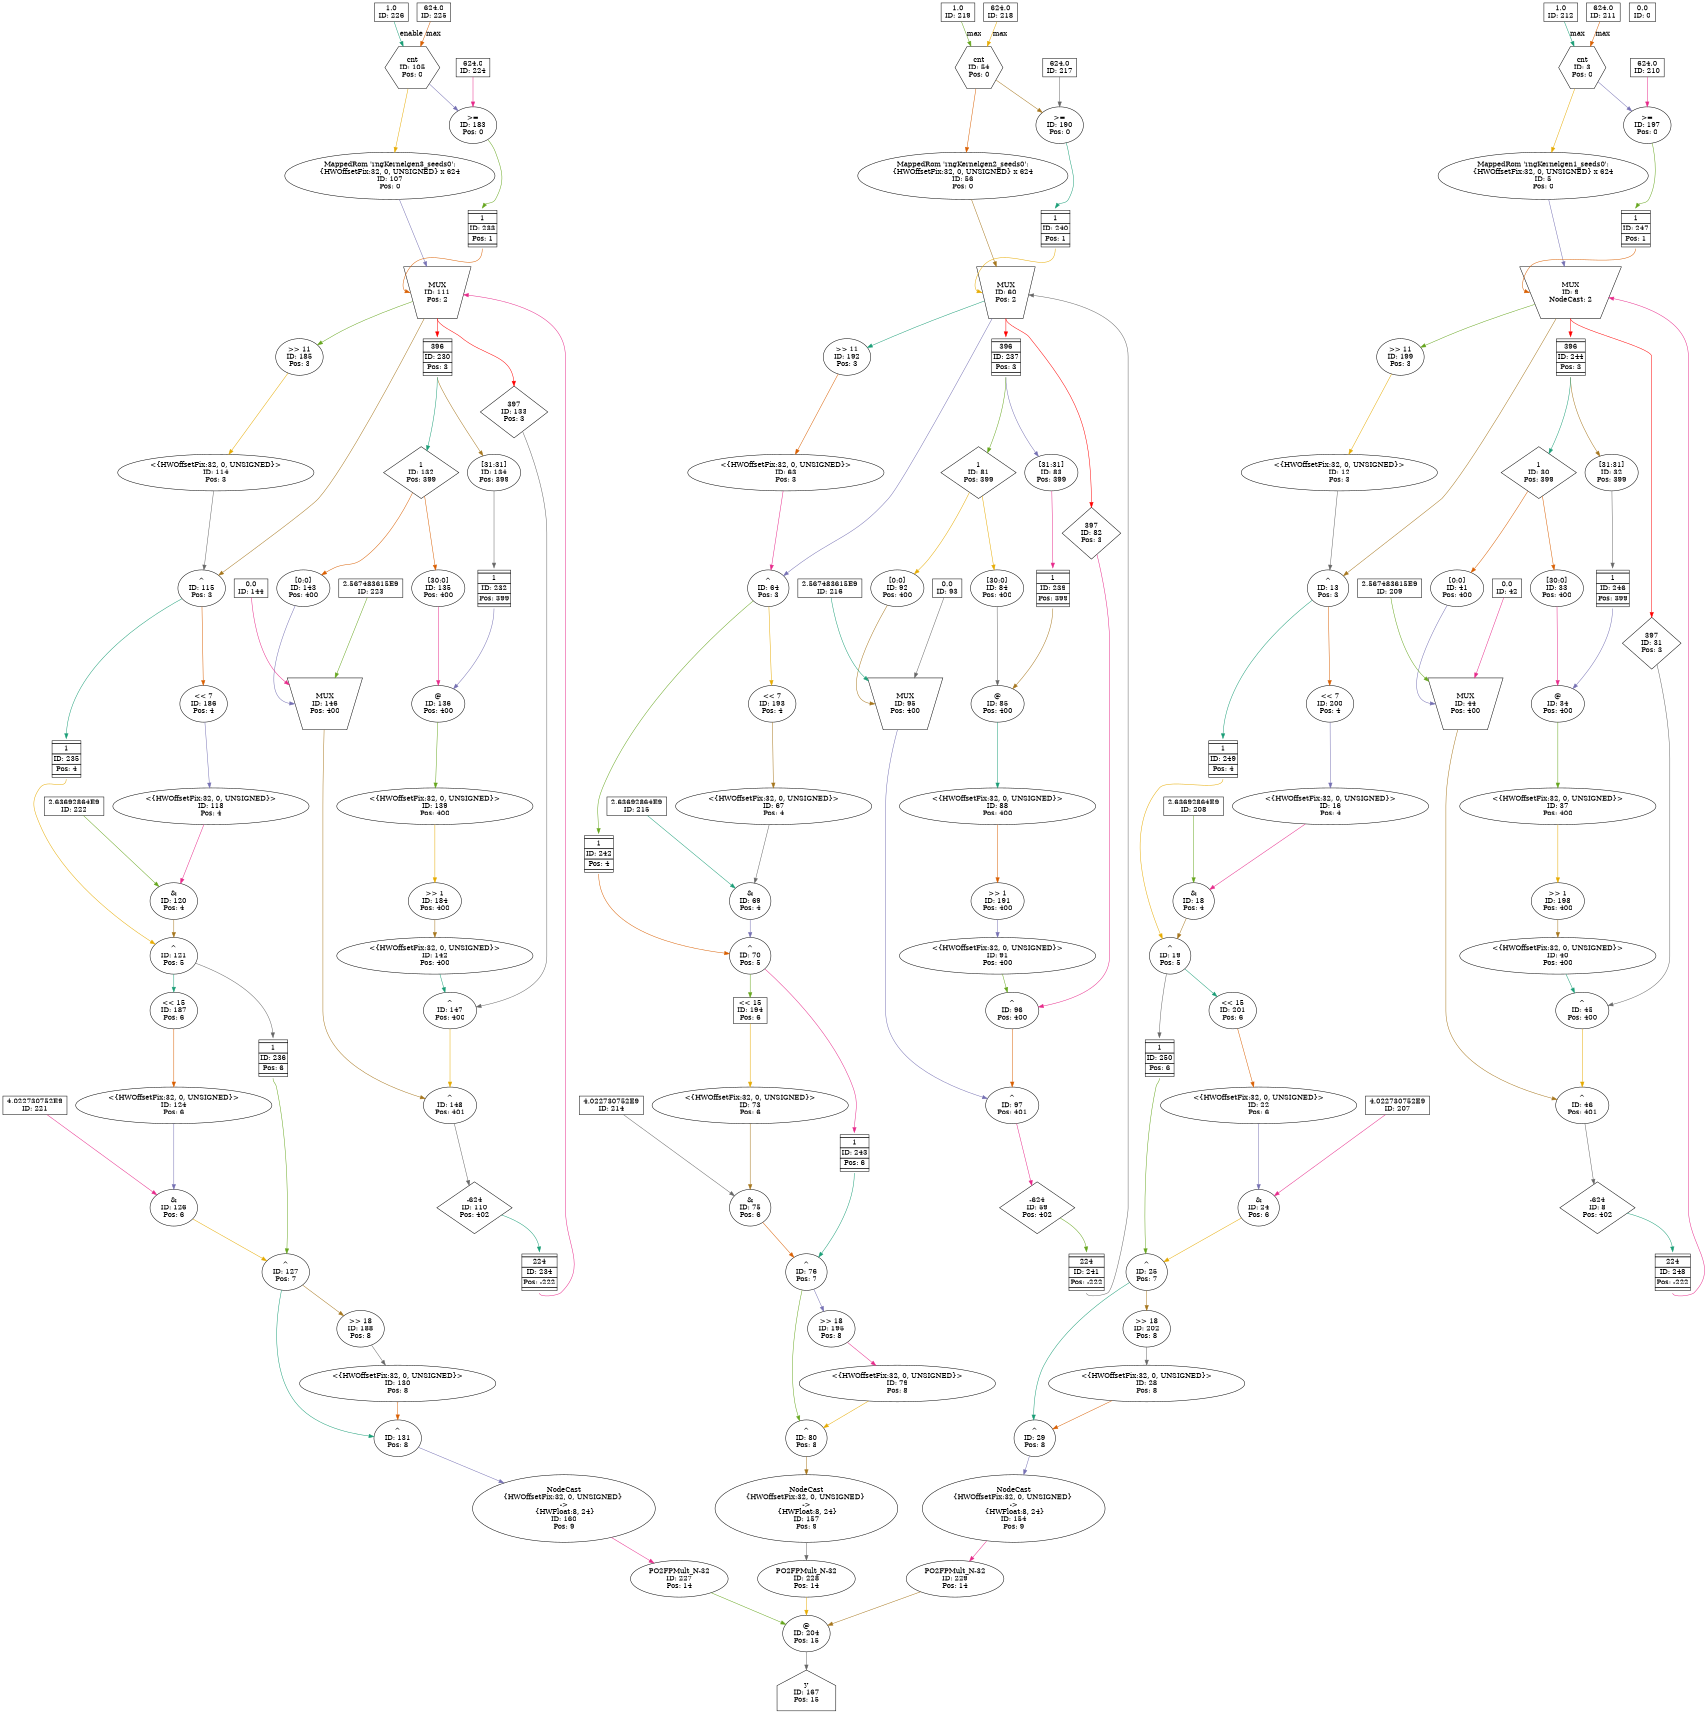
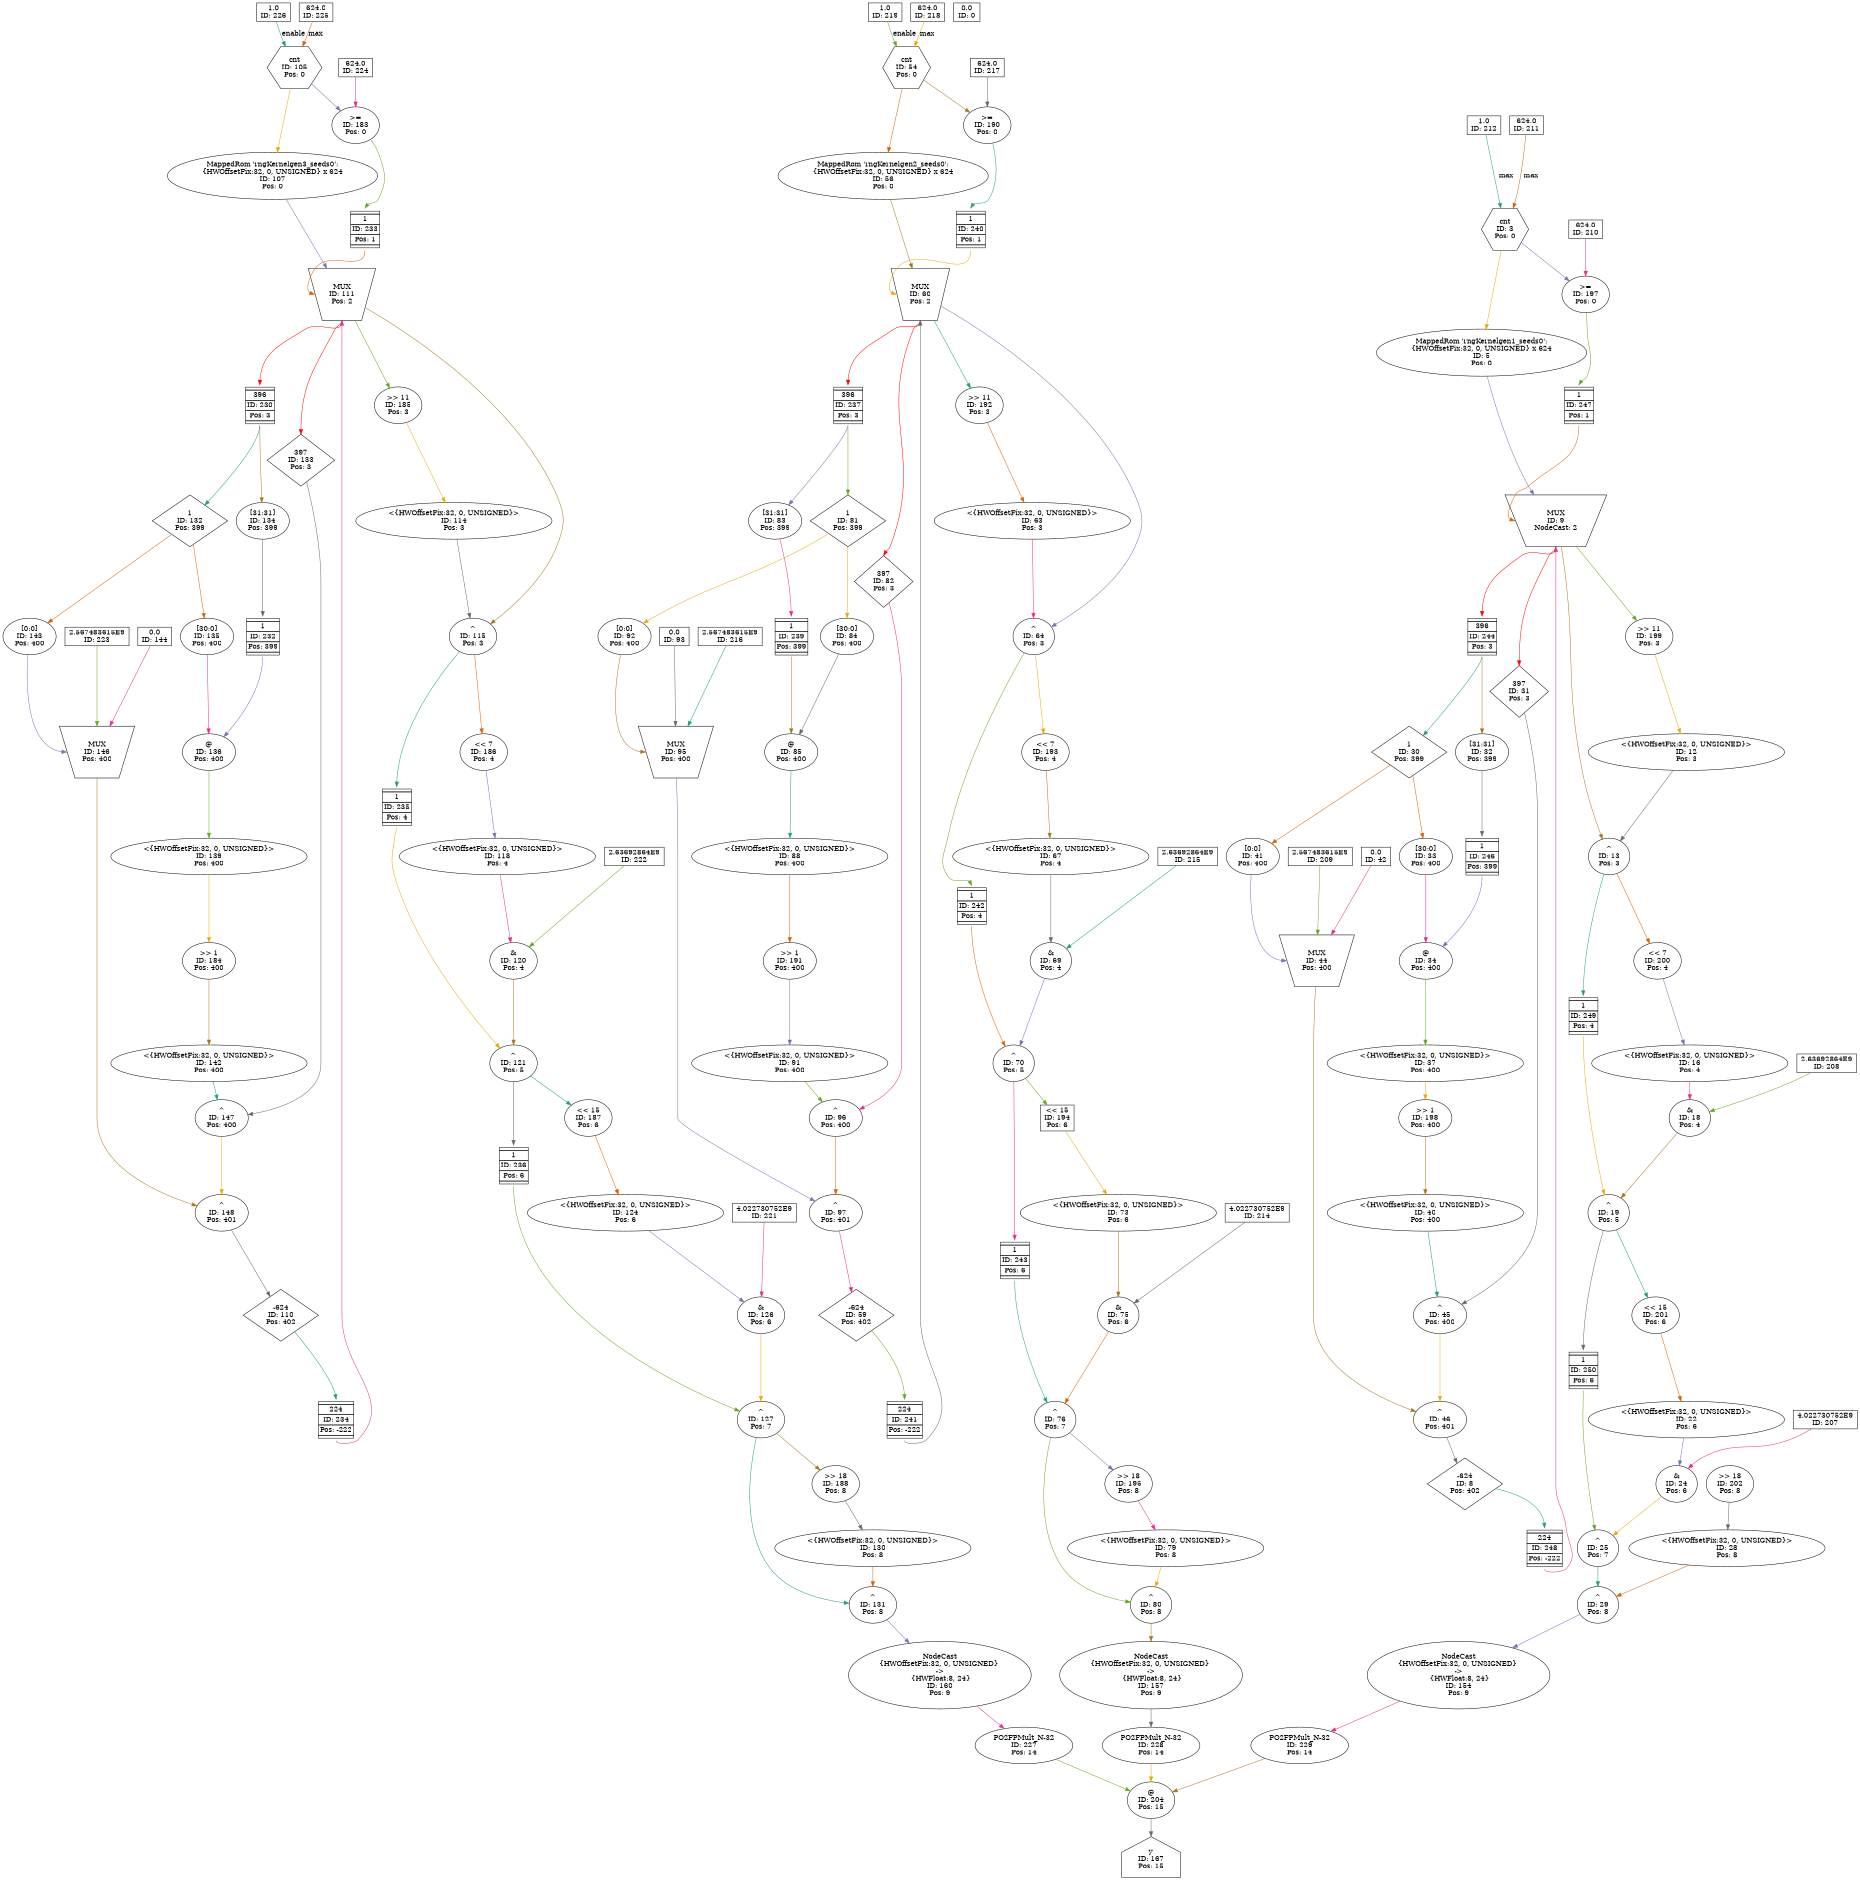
(974, 34) -> (905, 34)
(1147, 1298) -> none
